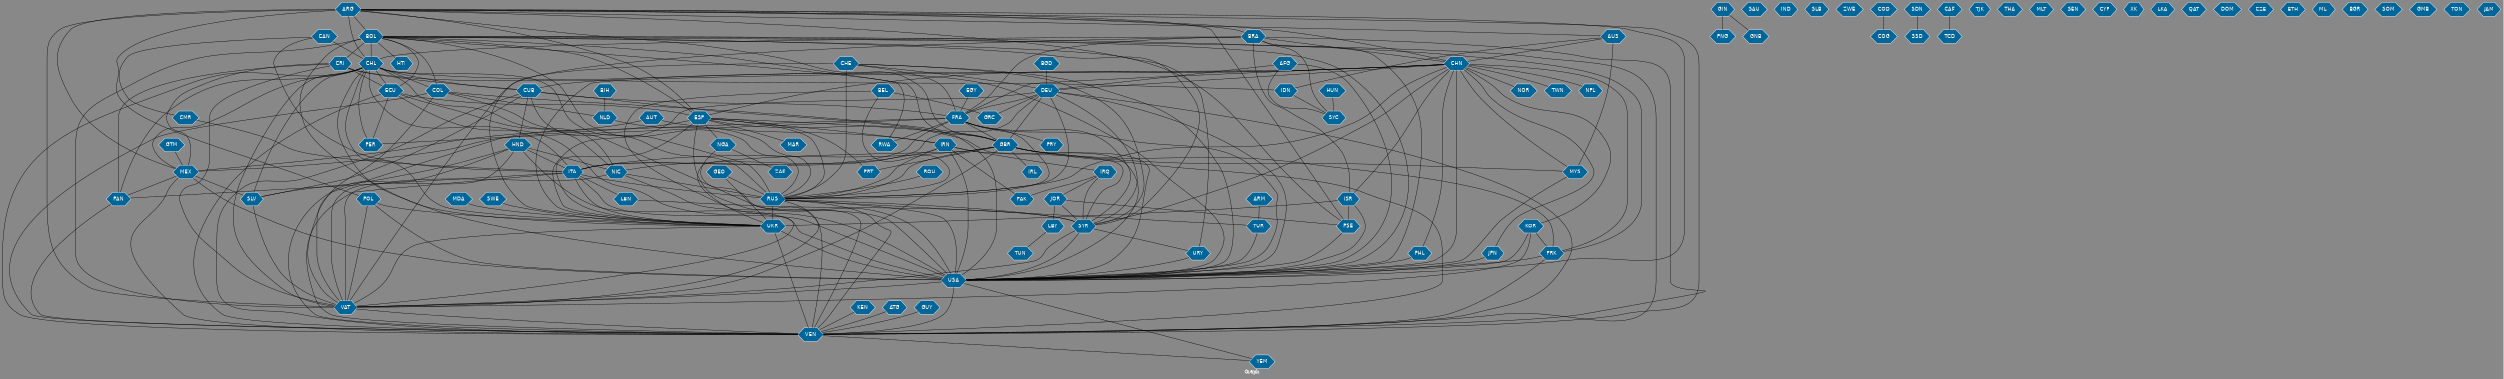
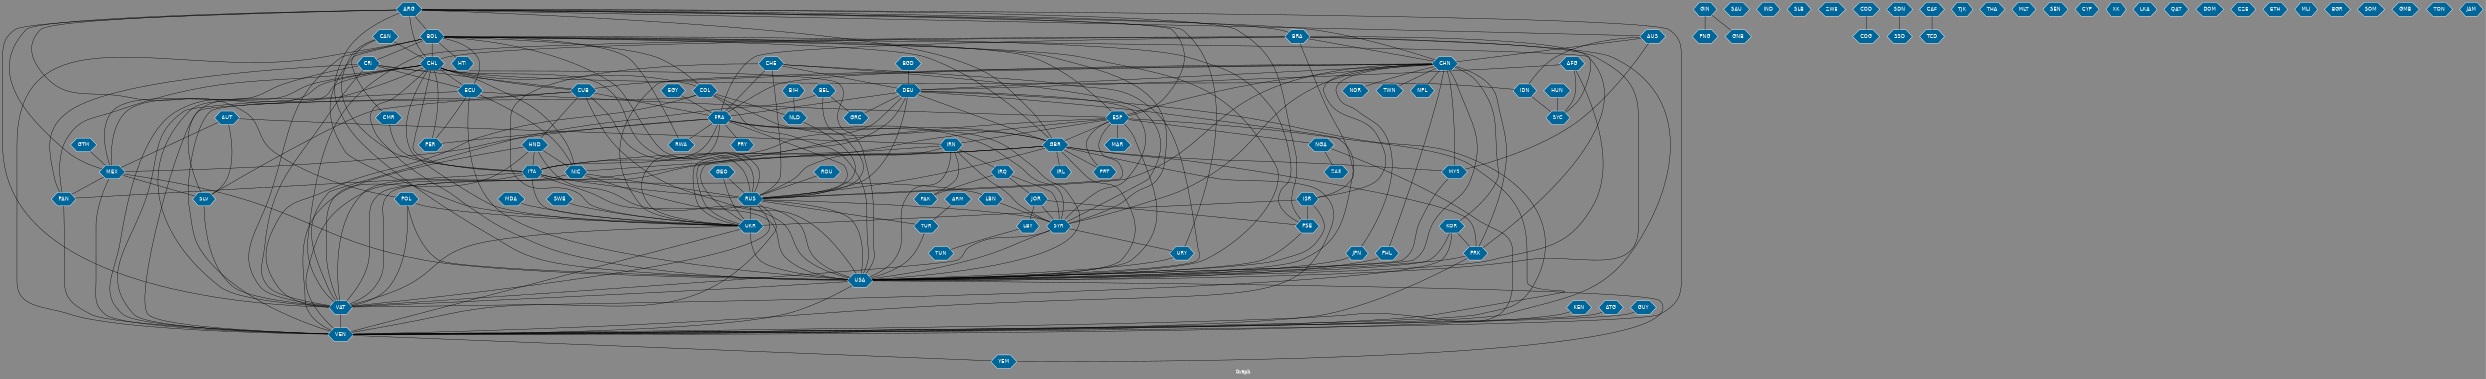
(386, 179) -> (231, 163)
none -> (646, 201)
